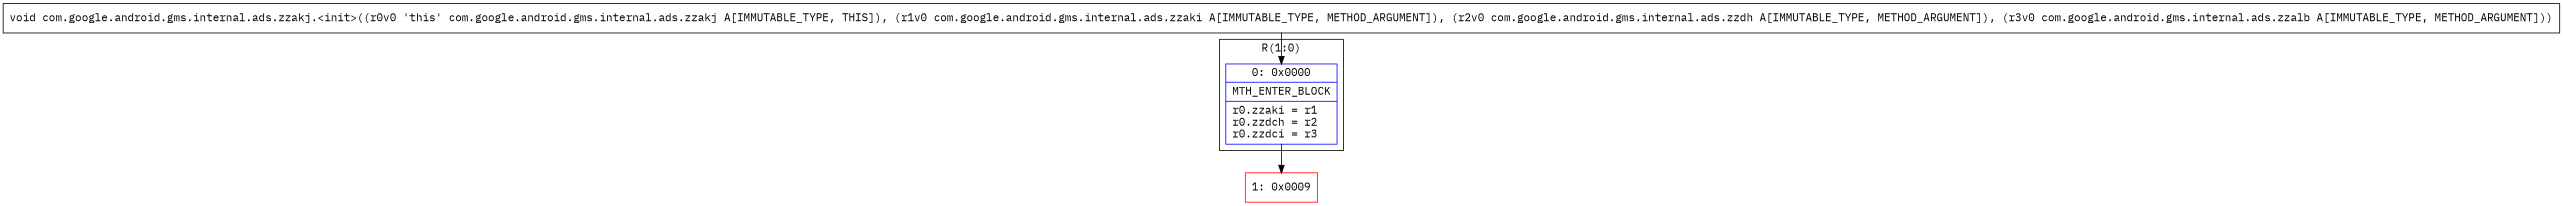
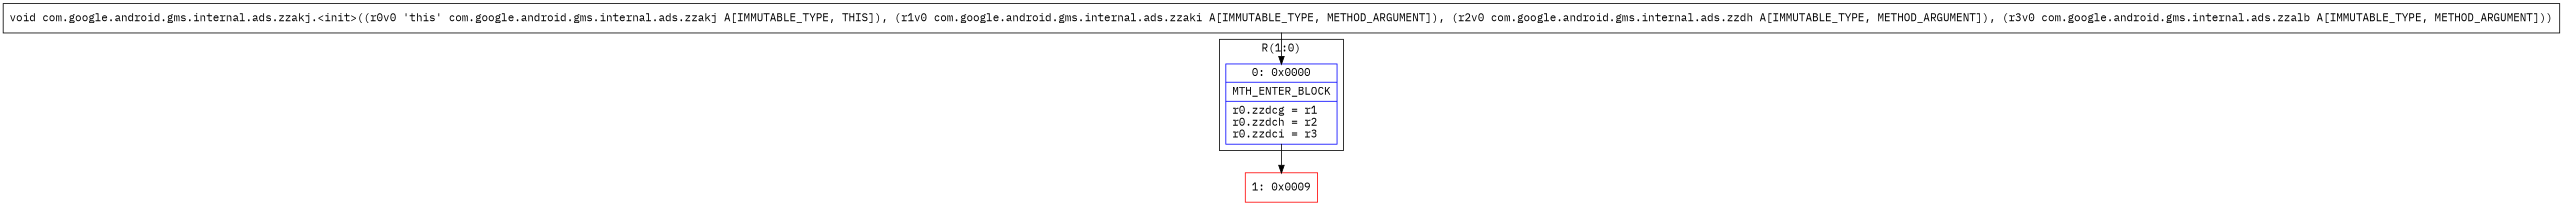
(1275, 110) -> (1275, 110)
